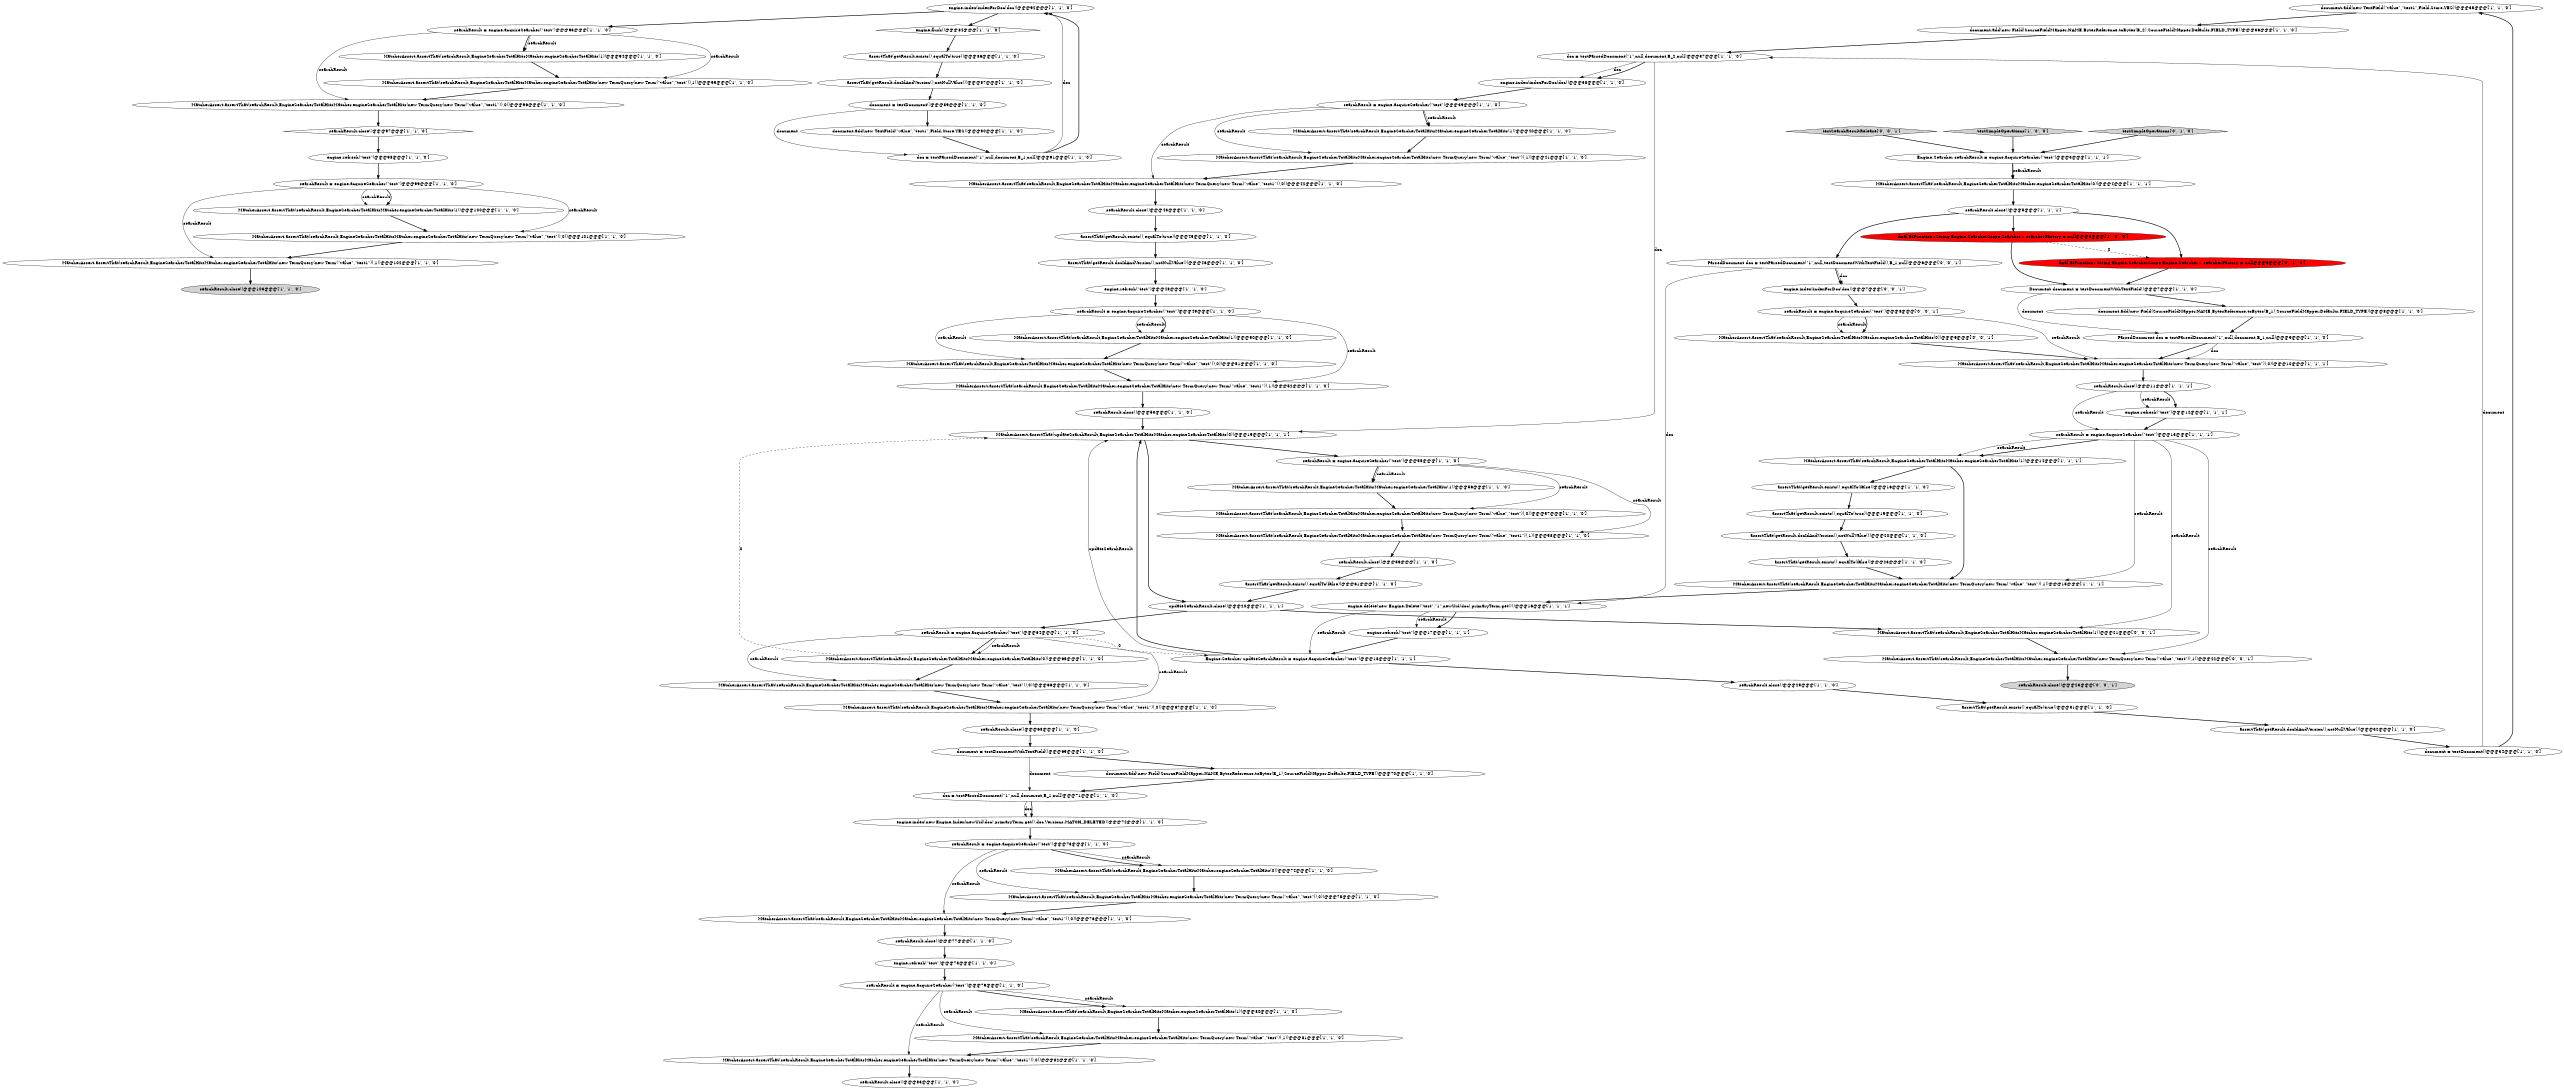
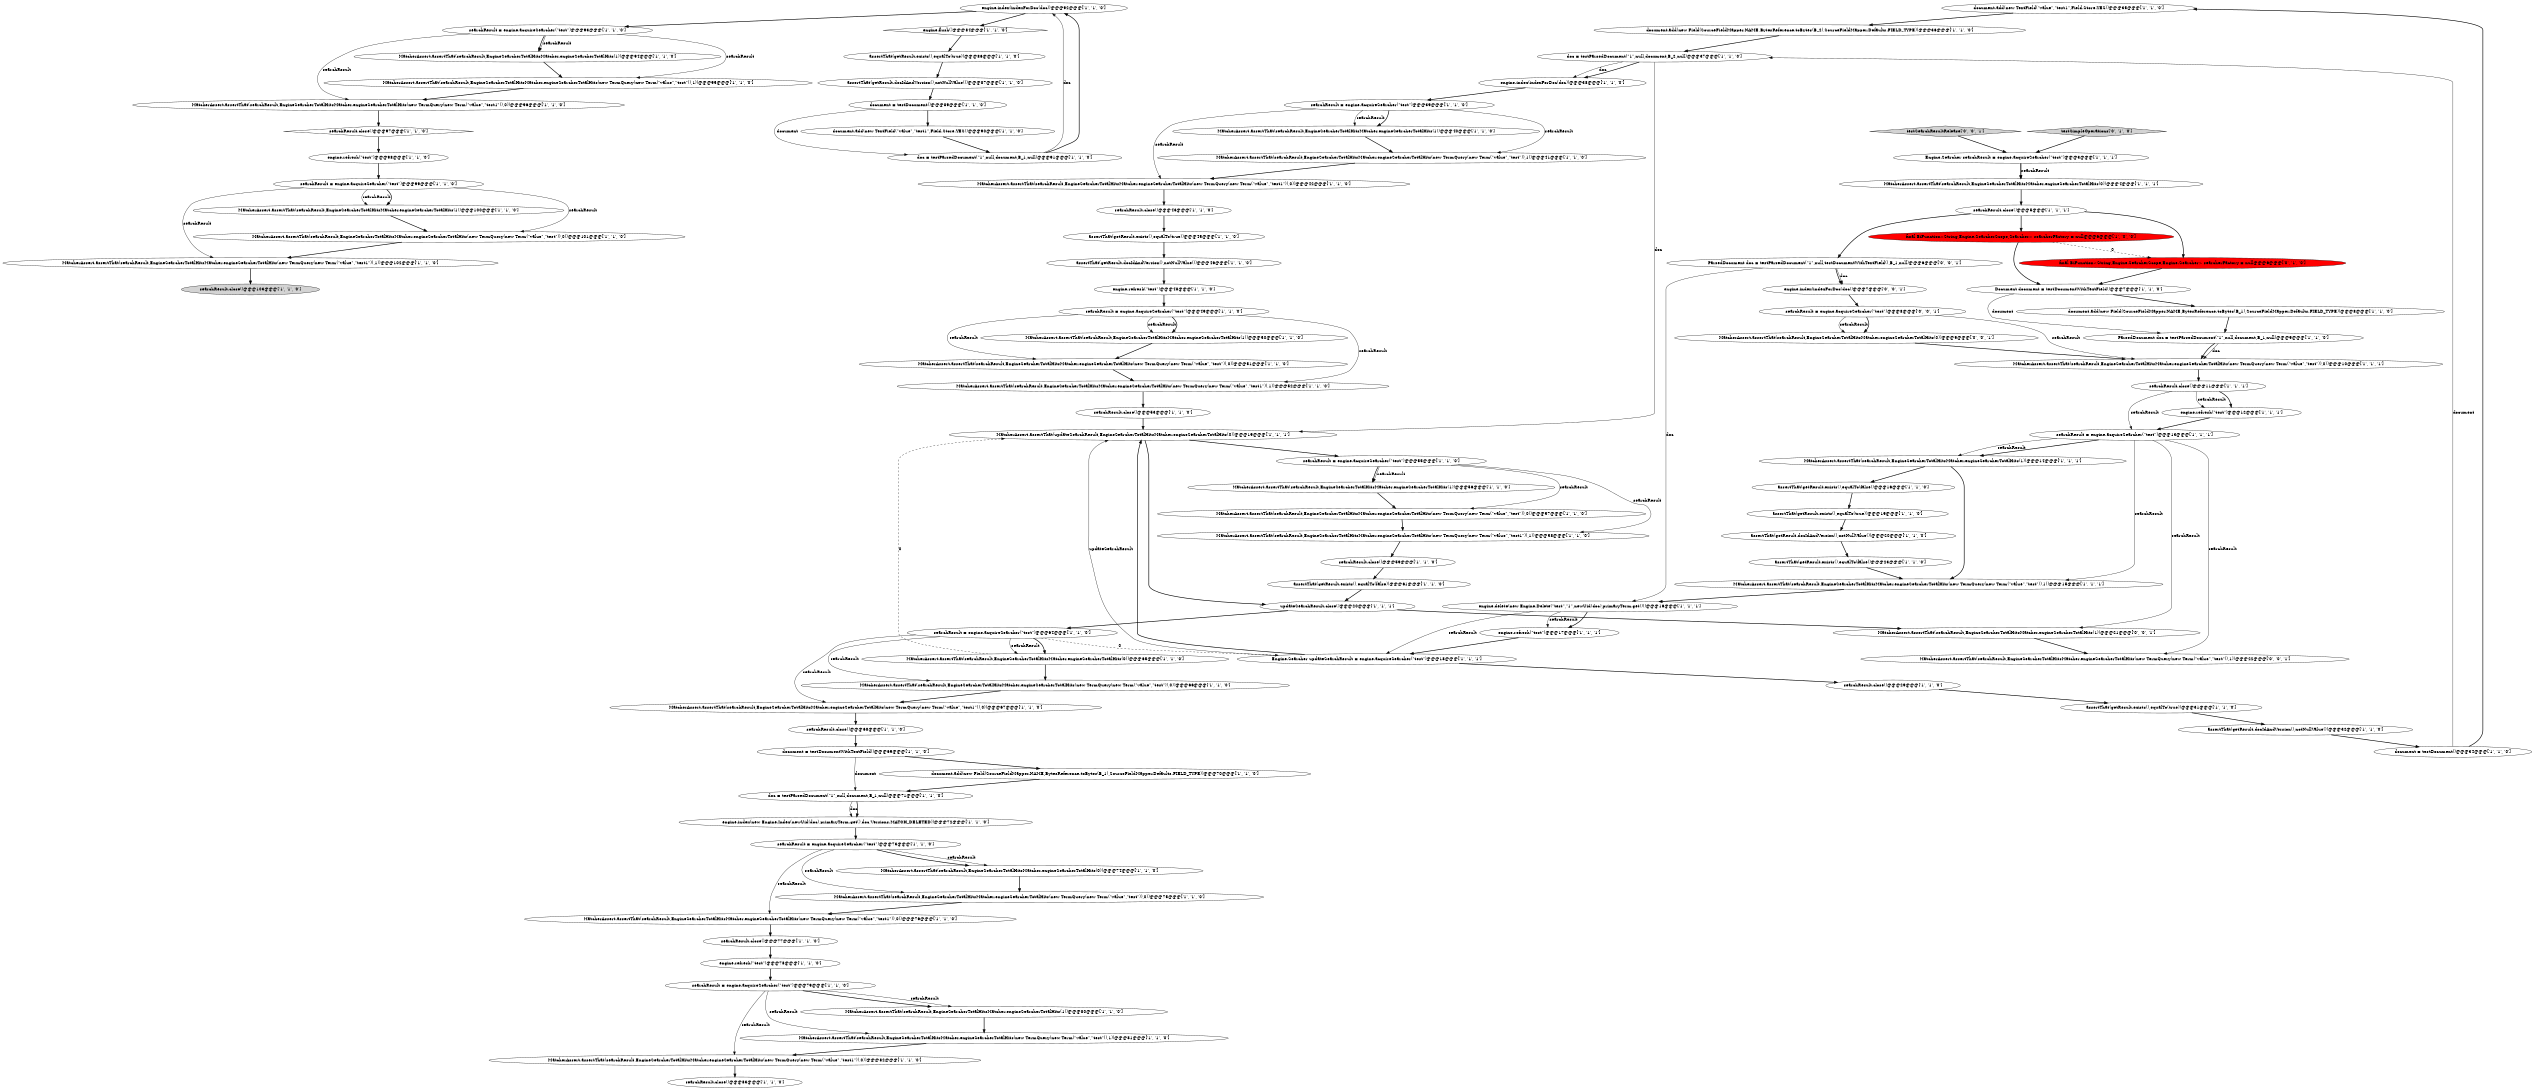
(2013, 131) -> none
(2068, 685) -> none
